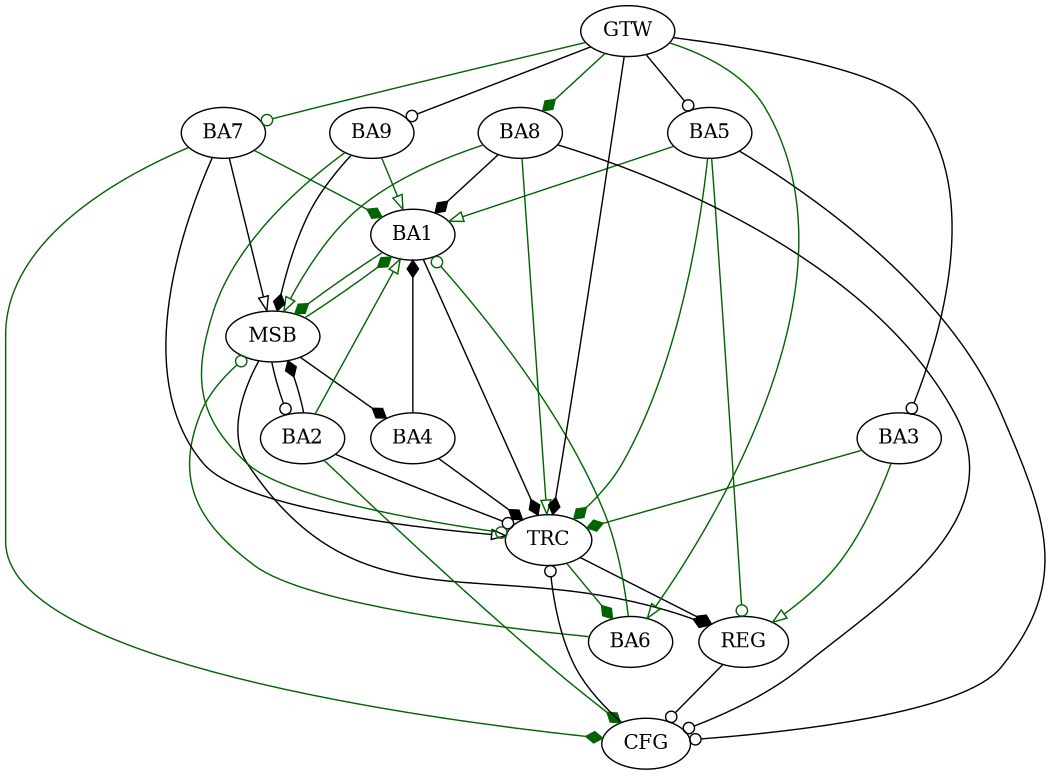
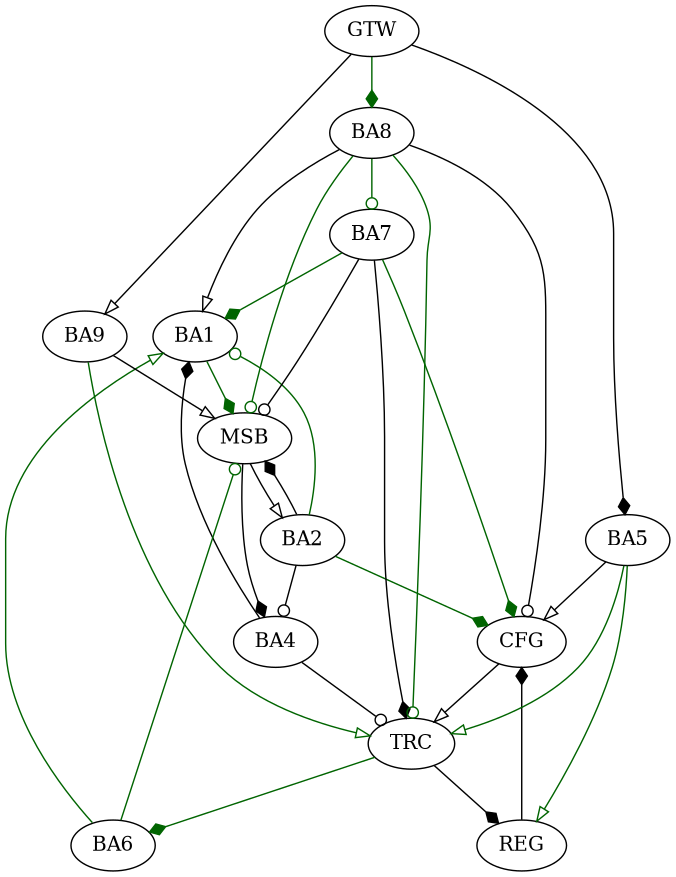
(665, 78) -> (611, 219)
(429, 80) -> (372, 178)
(504, 80) -> (233, 179)
(389, 176) -> none
(473, 178) -> (257, 209)
(568, 182) -> none
(369, 200) -> (292, 267)
(306, 220) -> (158, 383)
(246, 227) -> (315, 333)
(591, 277) -> none
(342, 293) -> none
(791, 311) -> none
(534, 329) -> (423, 426)
(354, 343) -> (308, 421)
(672, 343) -> (572, 673)
(477, 380) -> none
(727, 382) -> (603, 693)
(277, 383) -> (262, 485)
(211, 418) -> (165, 593)
(556, 419) -> (6, 573)
(899, 438) -> none
(207, 467) -> (385, 481)
(474, 484) -> (339, 689)
(419, 488) -> (291, 585)
(1038, 511) -> (580, 586)
(398, 573) -> none
(571, 657) -> (472, 688)
(699, 689) -> (522, 752)
